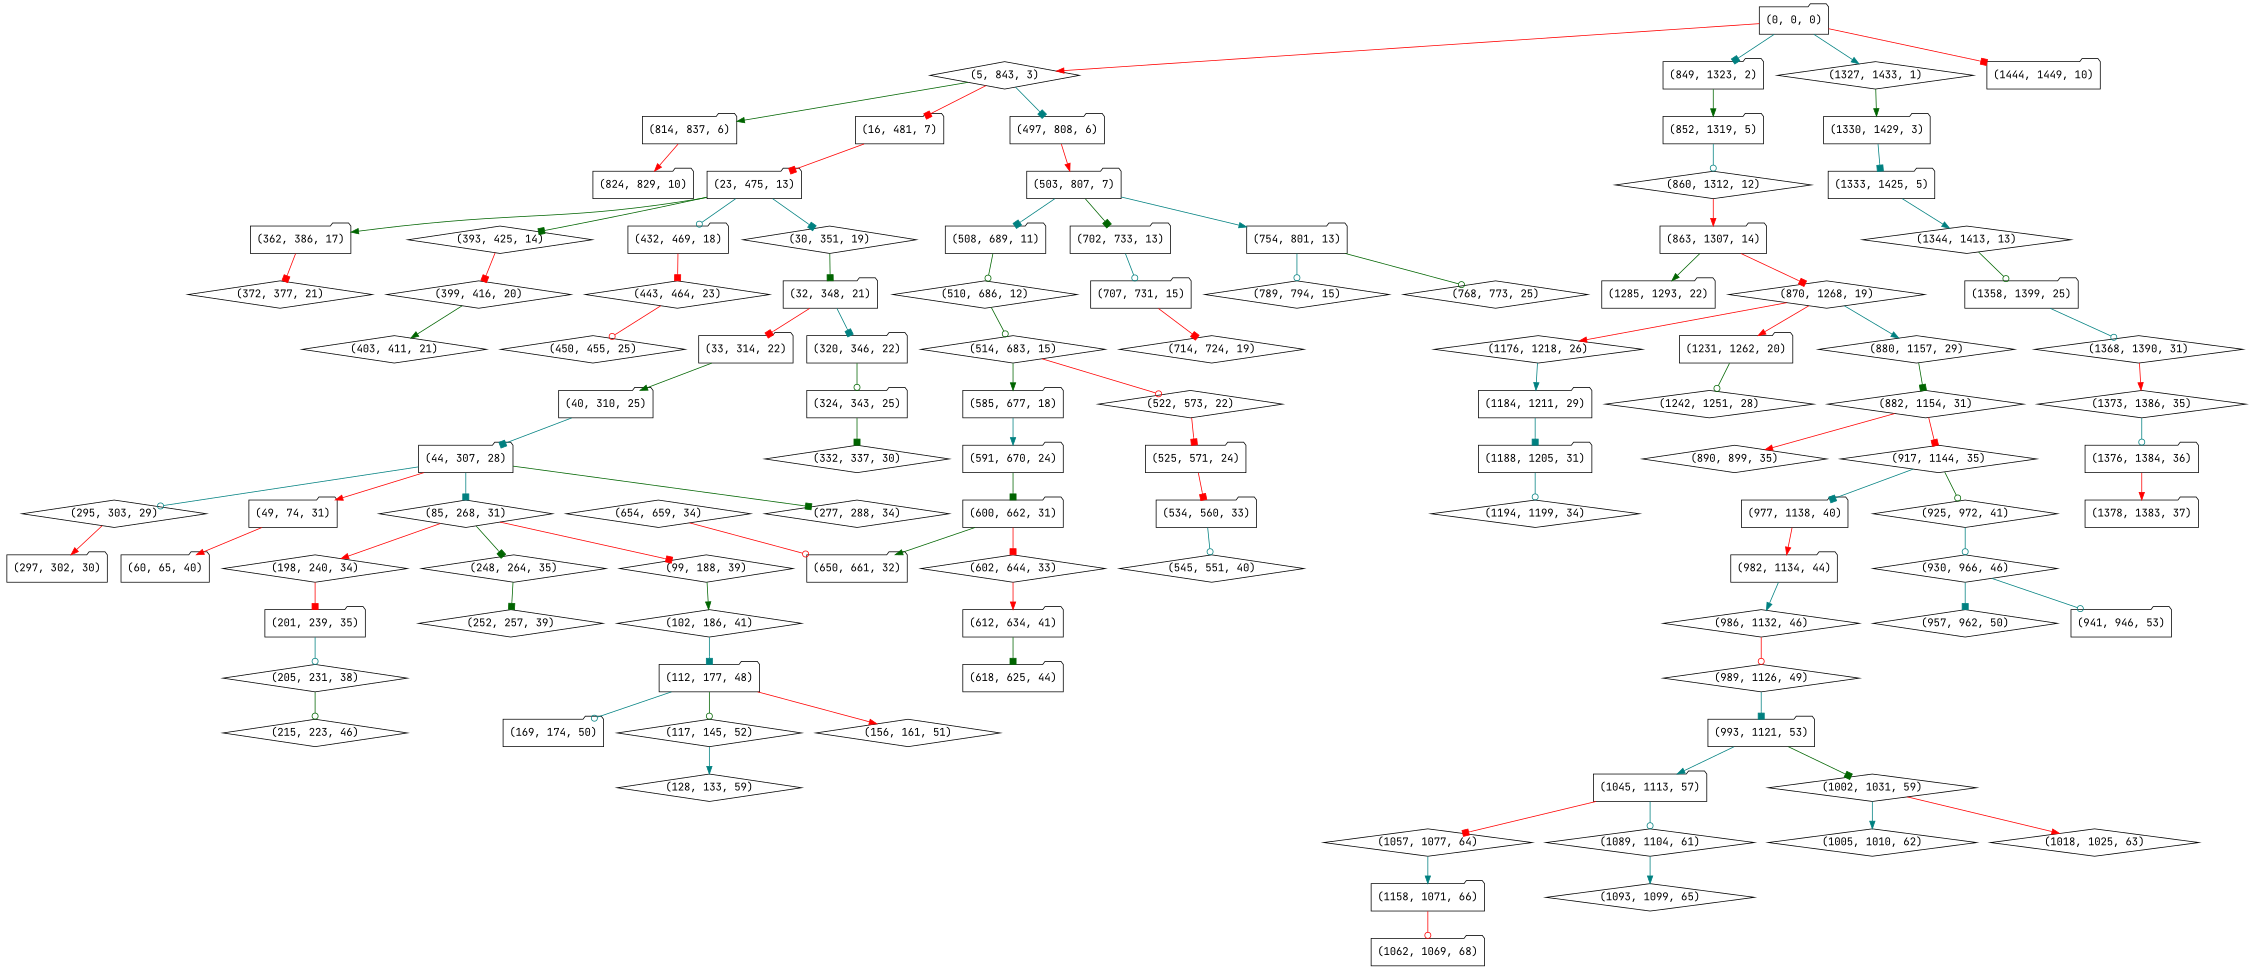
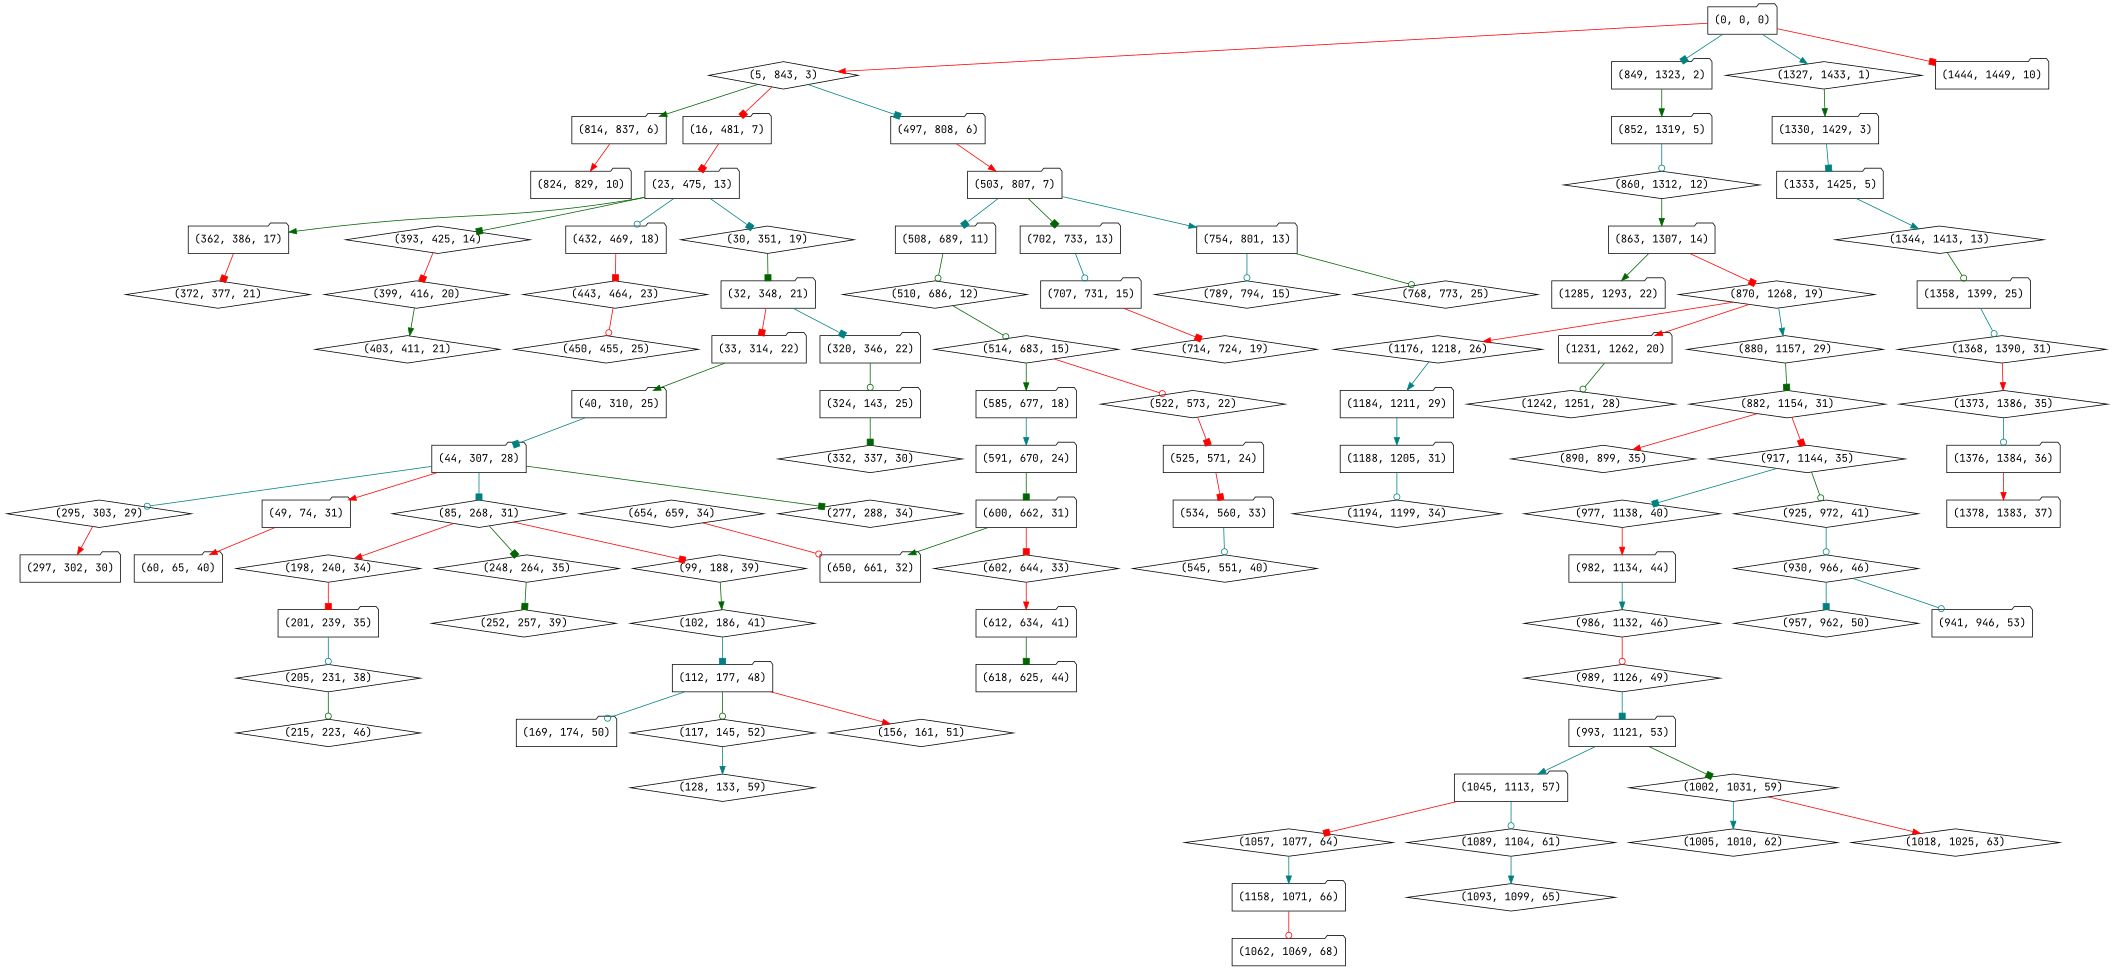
(1713, 209) -> (1662, 209)
(857, 404) -> (870, 404)
(1535, 428) -> (1397, 428)
(1795, 514) -> (1622, 514)
